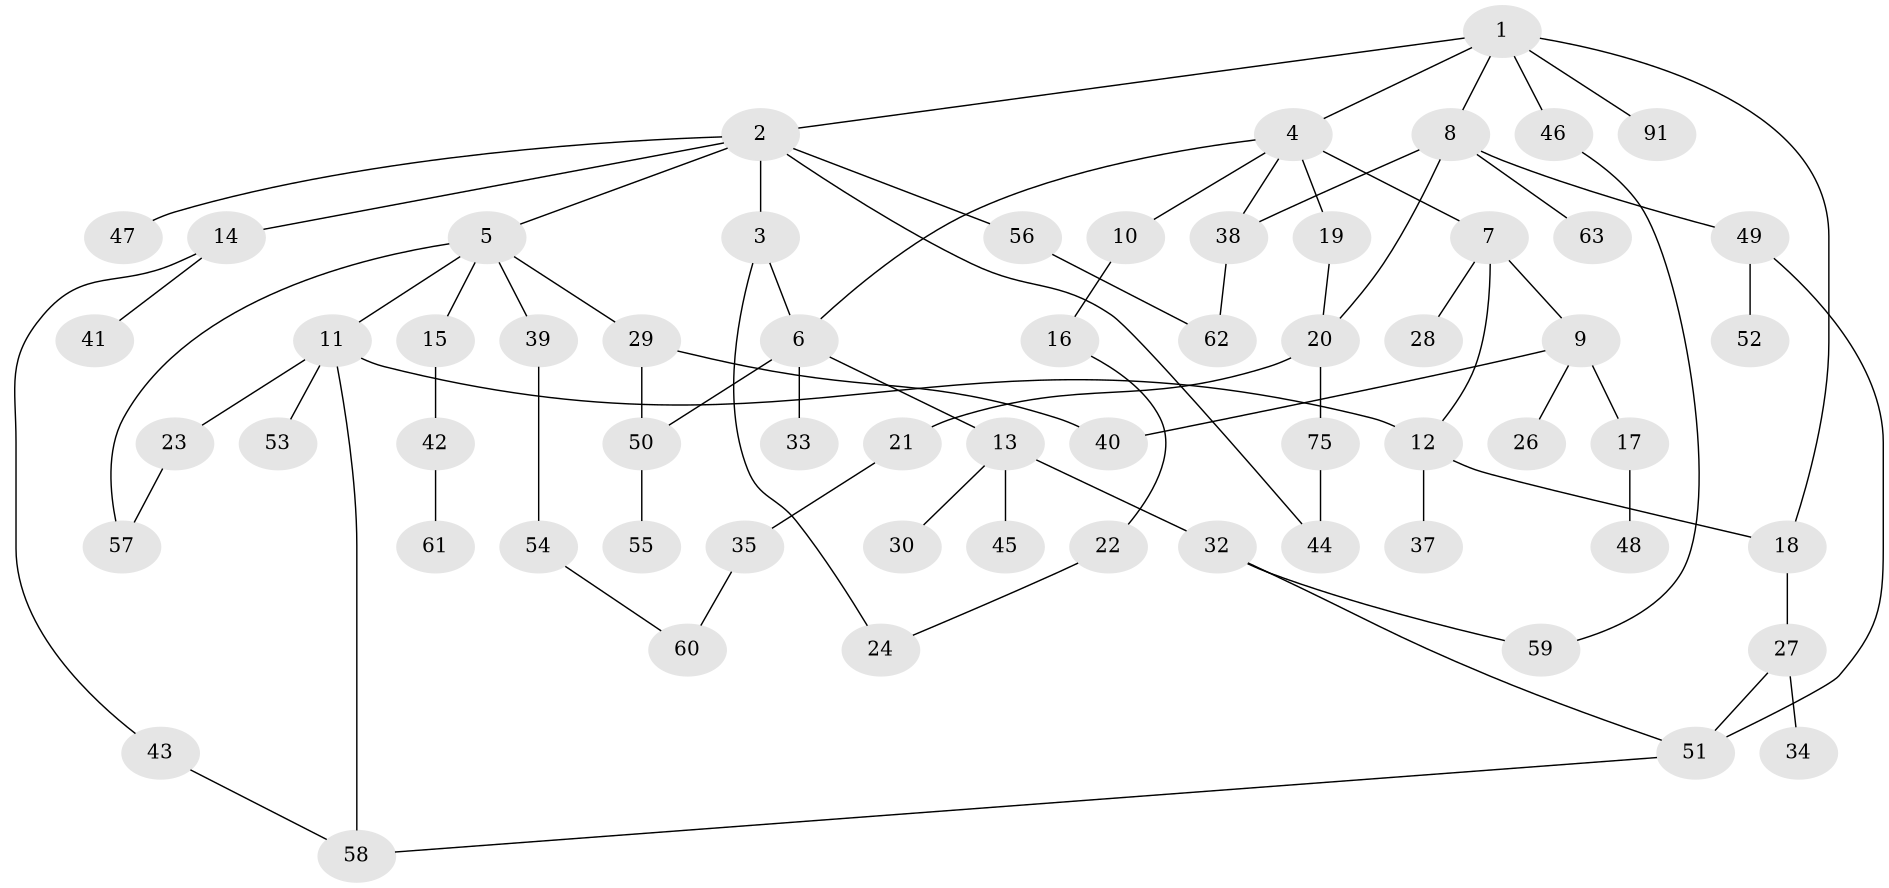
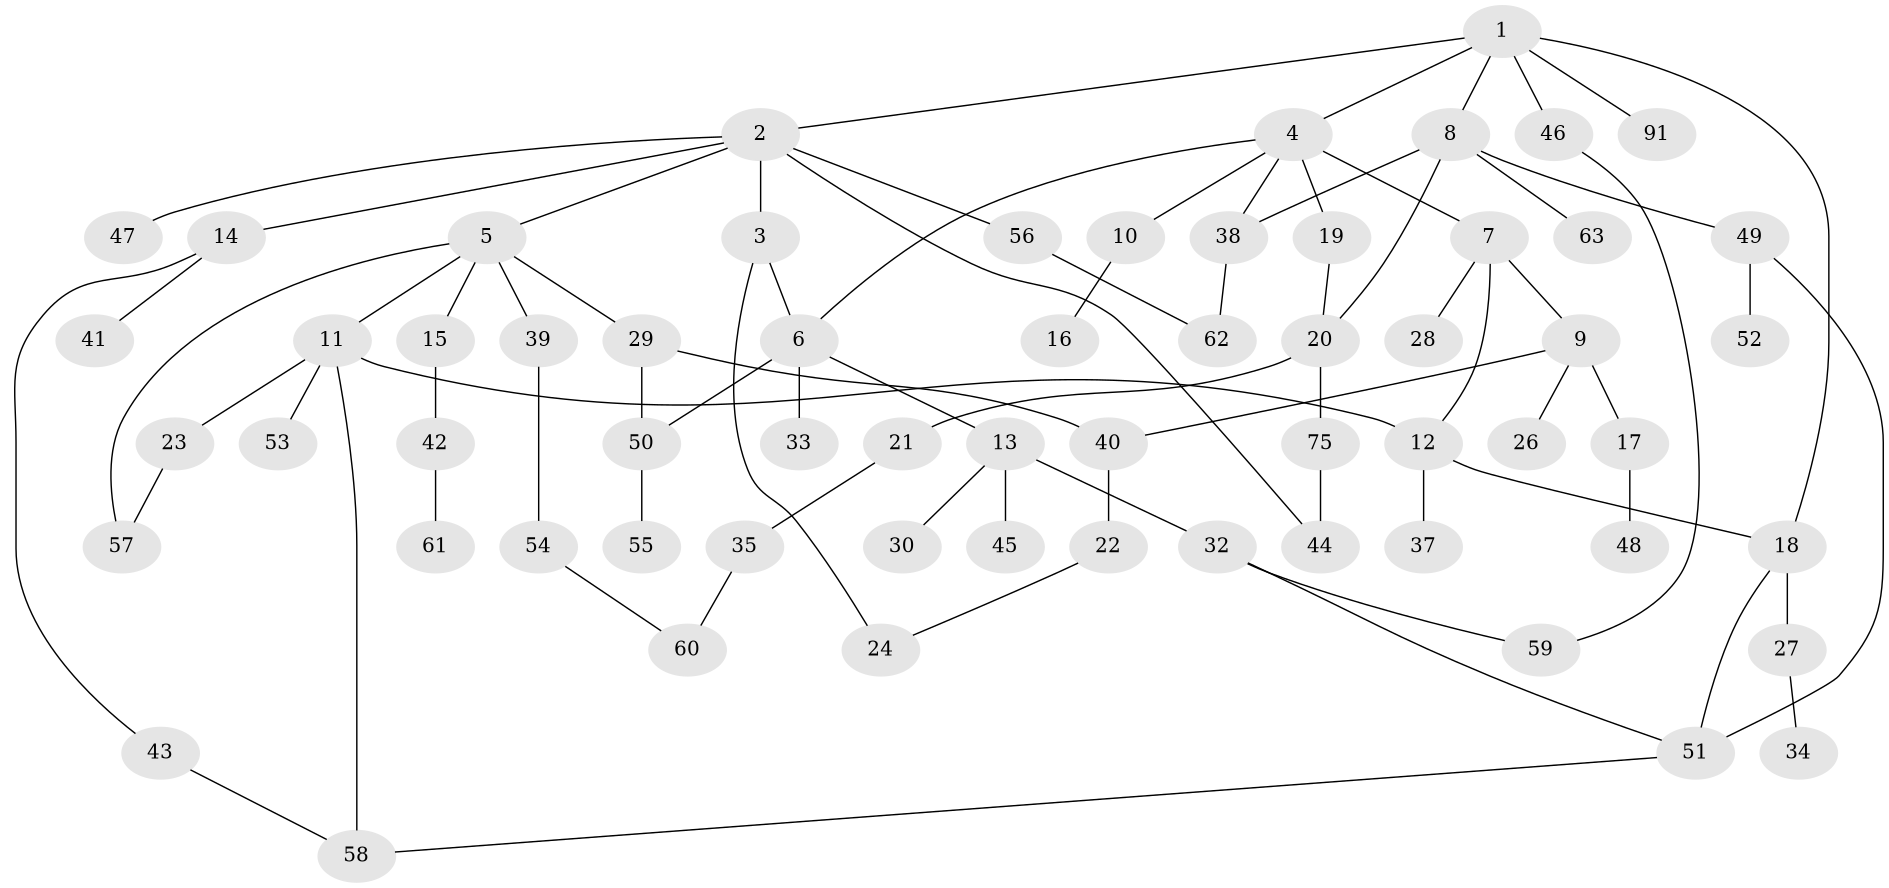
(1160, 419) -> (1109, 505)
(1741, 702) -> (1727, 645)
